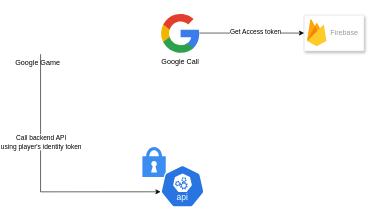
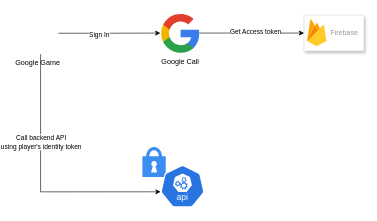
none -> (99, 33)
